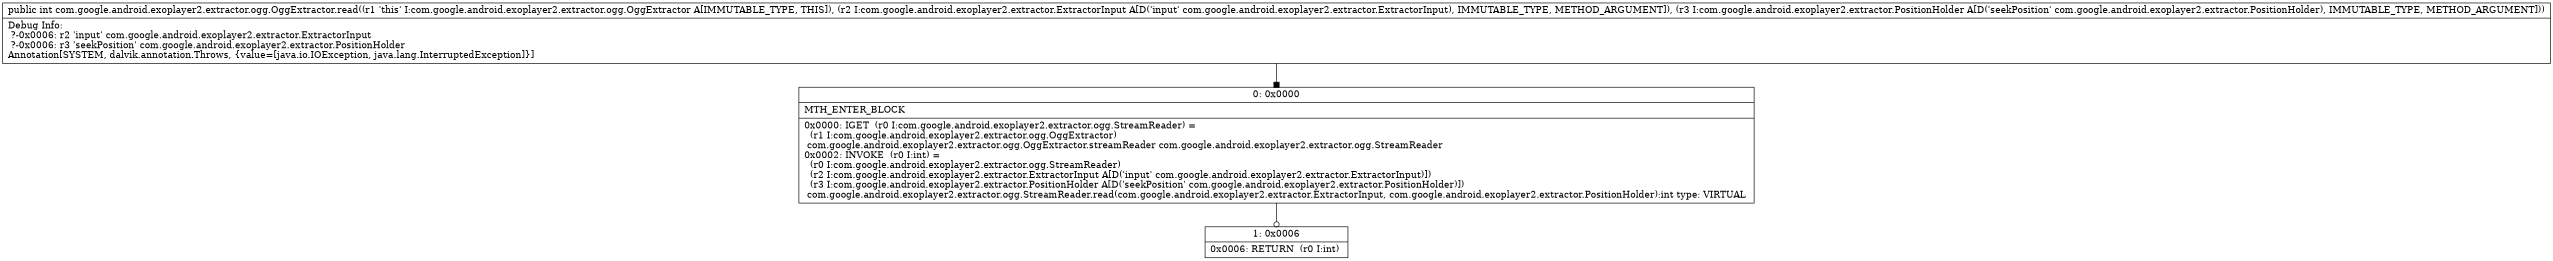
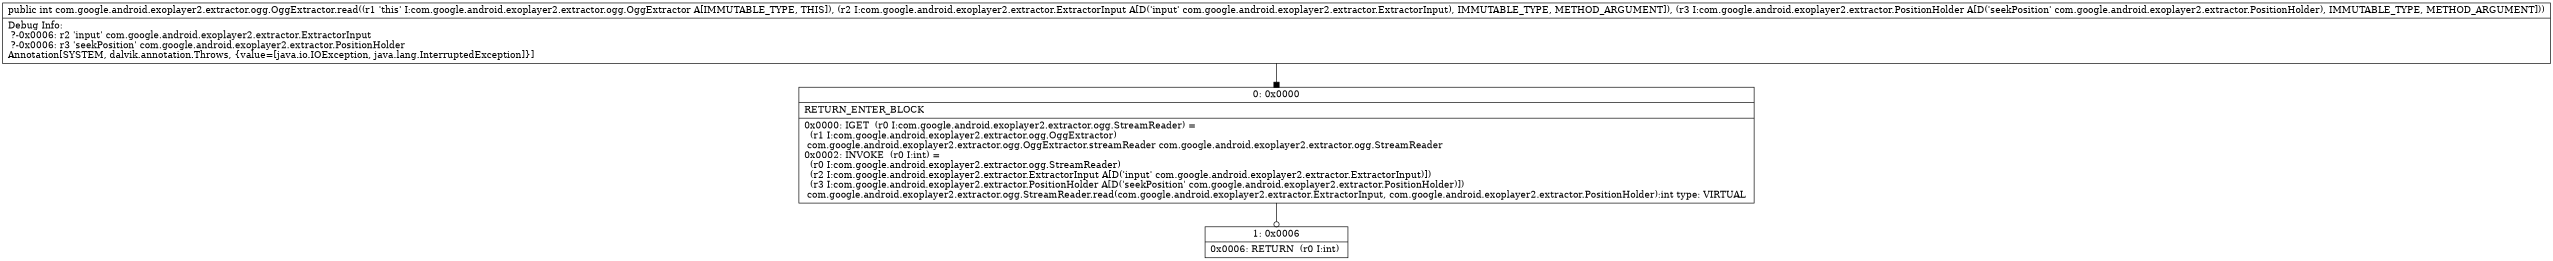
(855, 110) -> (864, 110)
